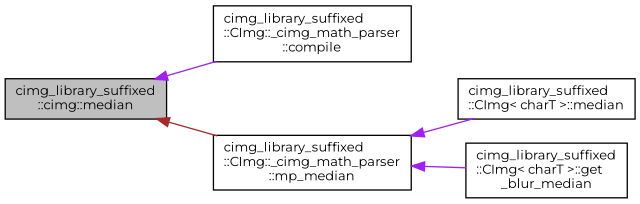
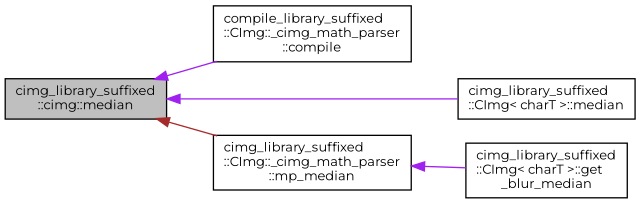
(312, 34) -> (312, 34)
(449, 125) -> (319, 99)
